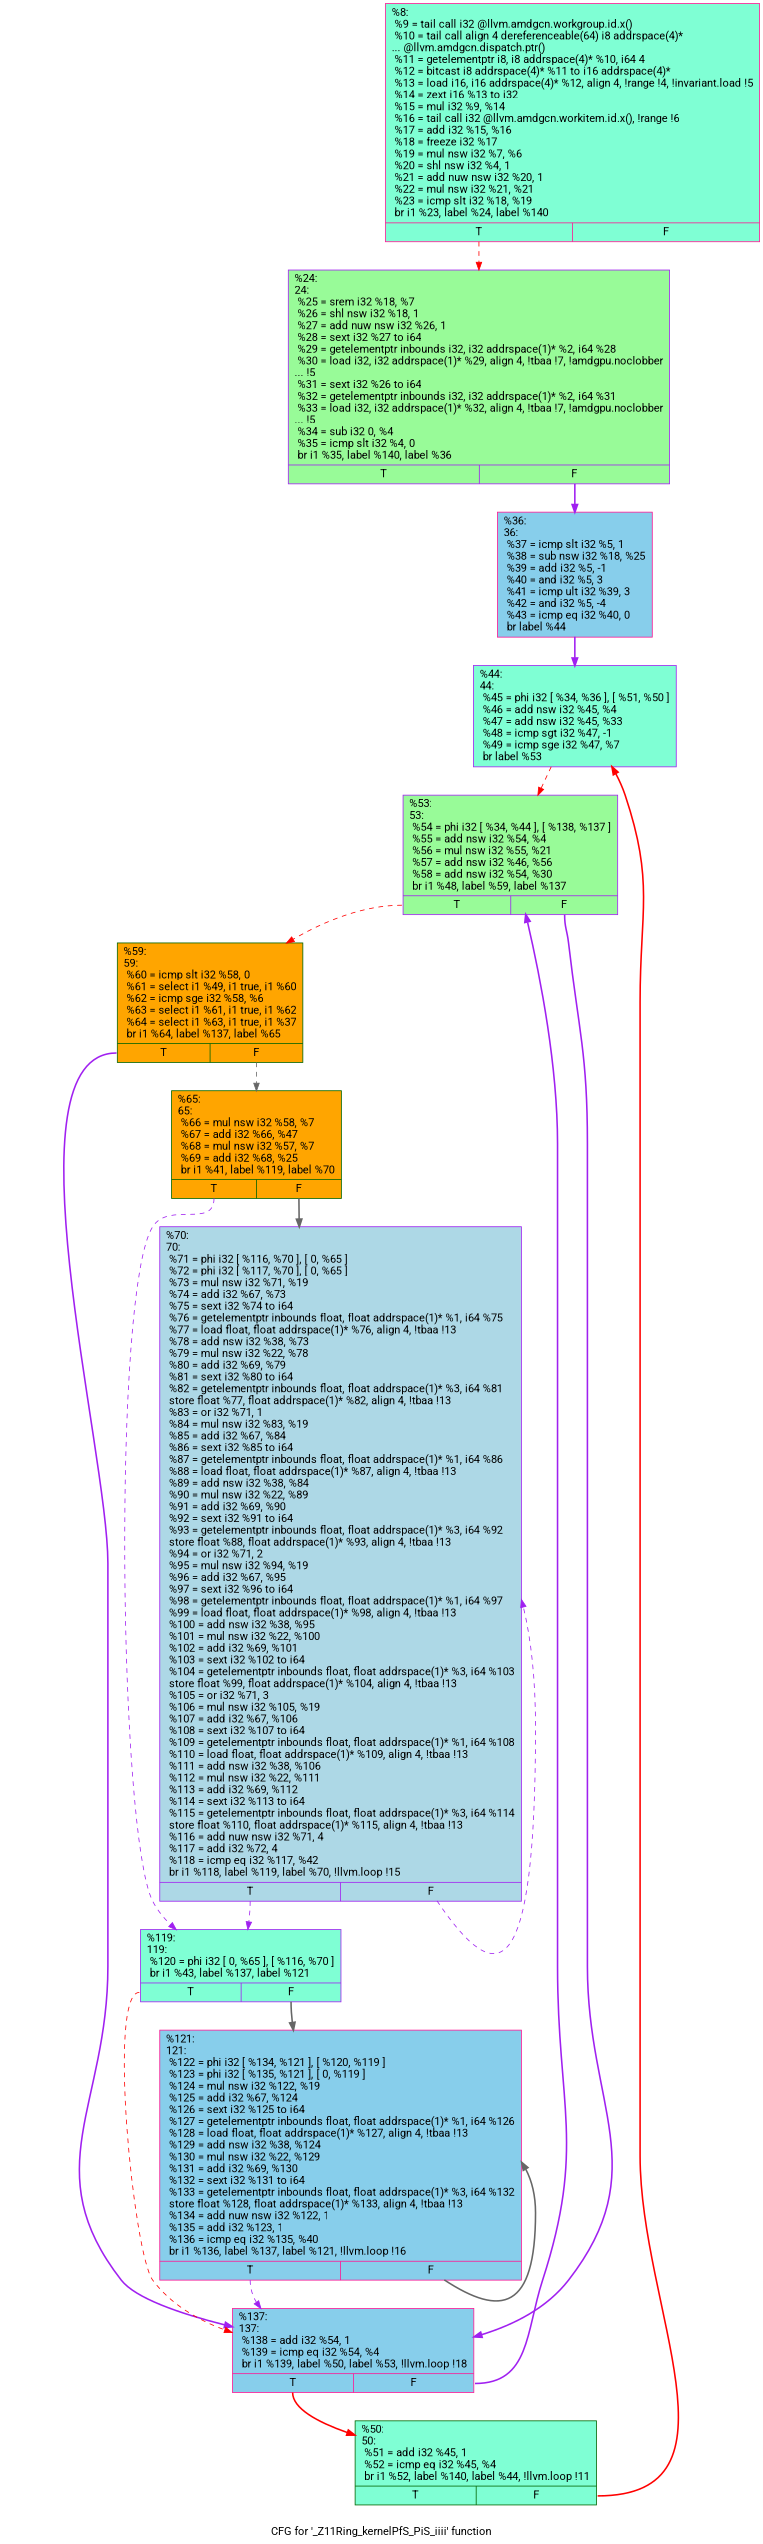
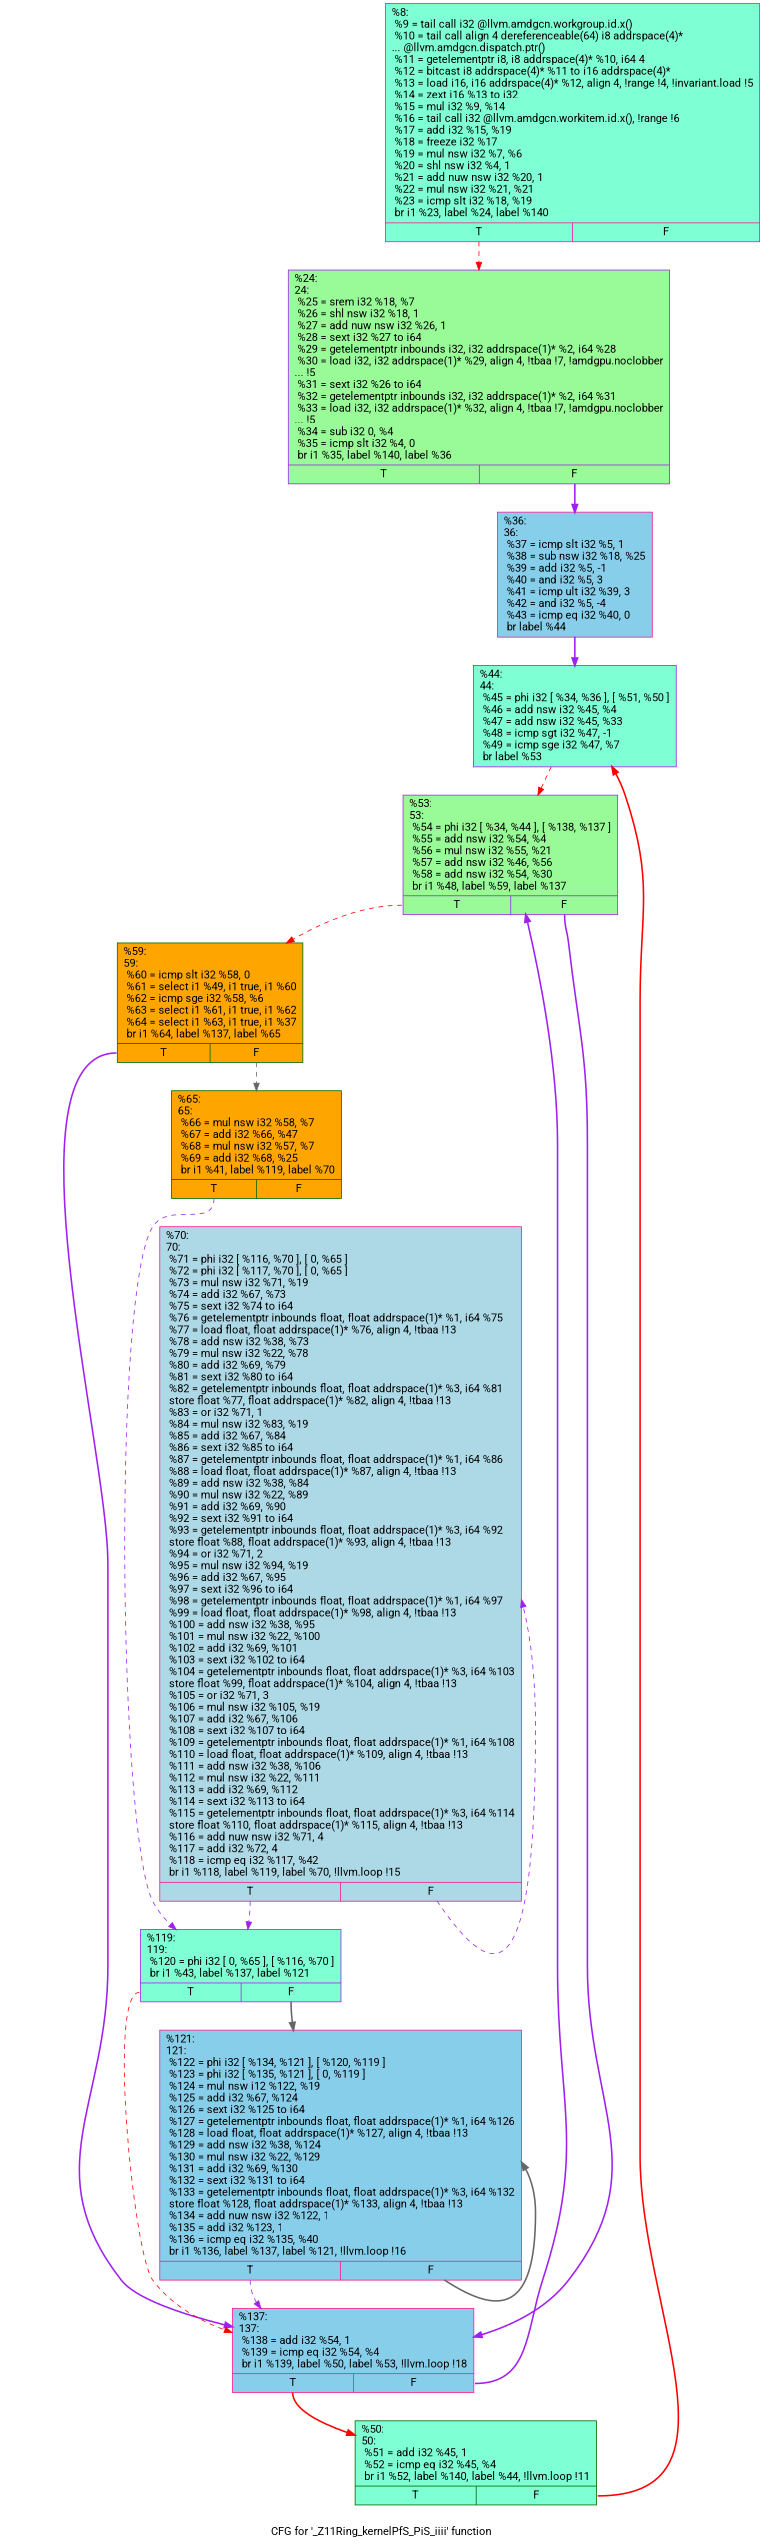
(452, 130) -> (452, 130)
(299, 1209) -> none
(341, 1564) -> (341, 1564)
(243, 2086) -> (243, 2086)
